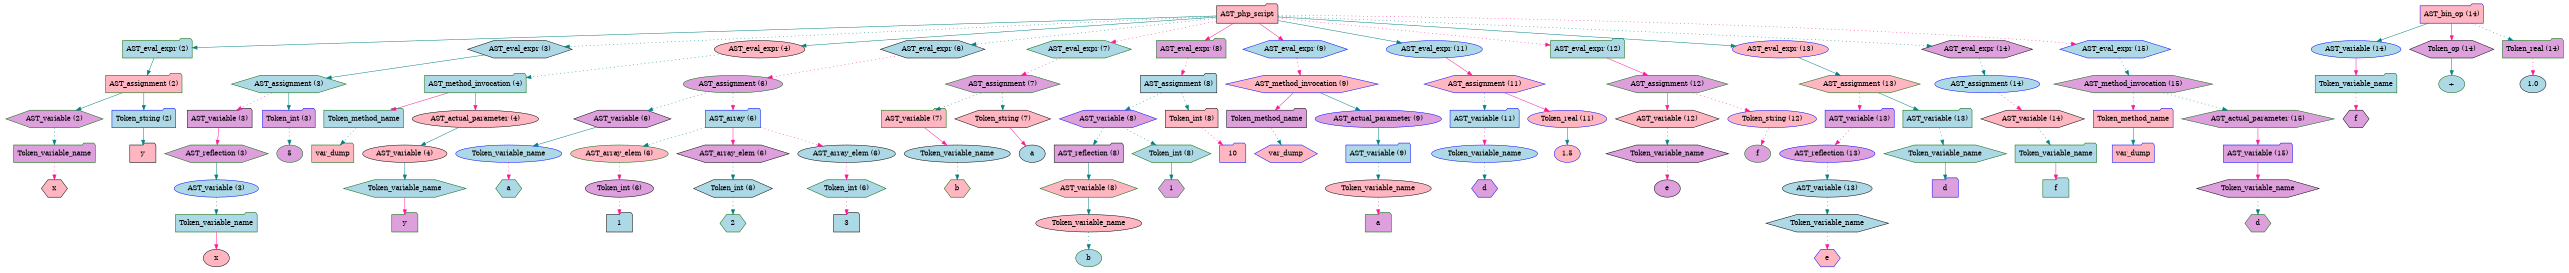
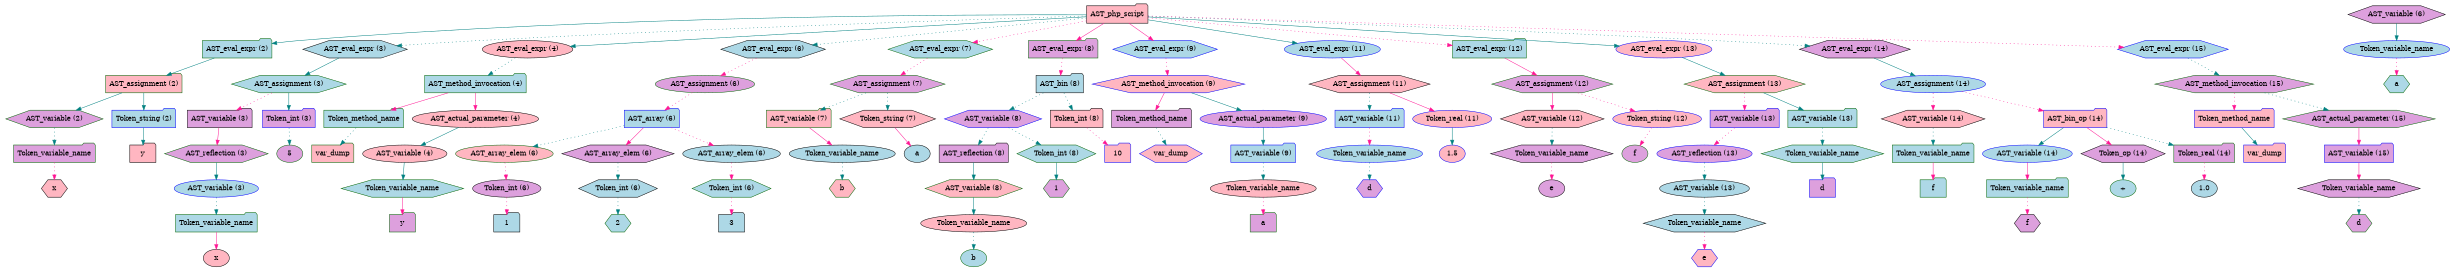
(1981, 64) -> (1892, 66)
(1179, 84) -> (1060, 84)
(1485, 84) -> (1370, 84)
(681, 101) -> none
none -> (2000, 101)
